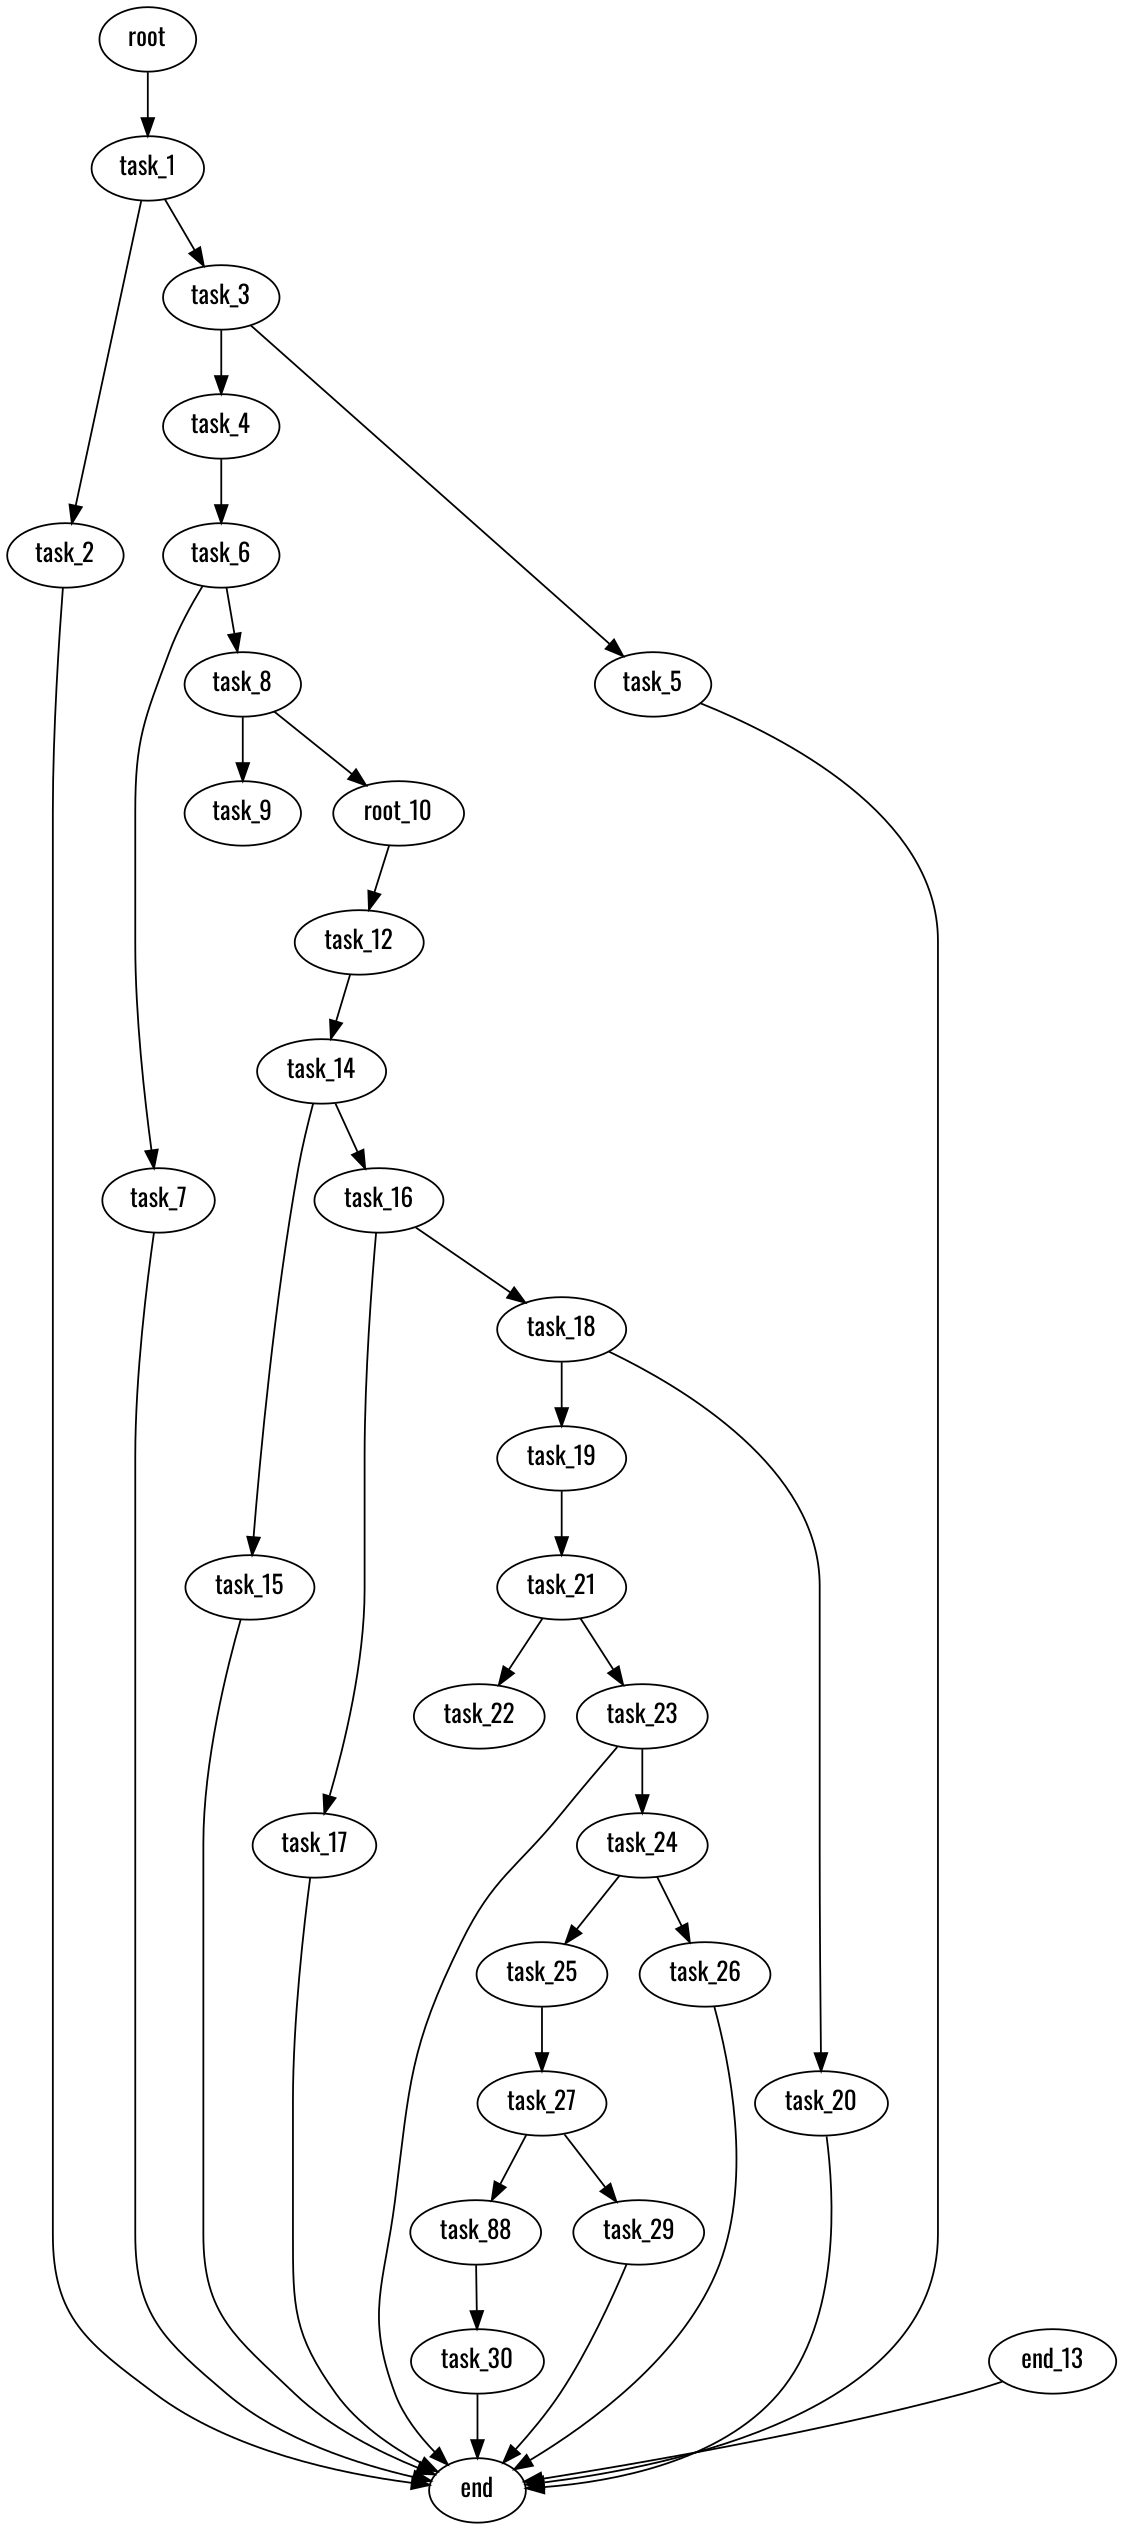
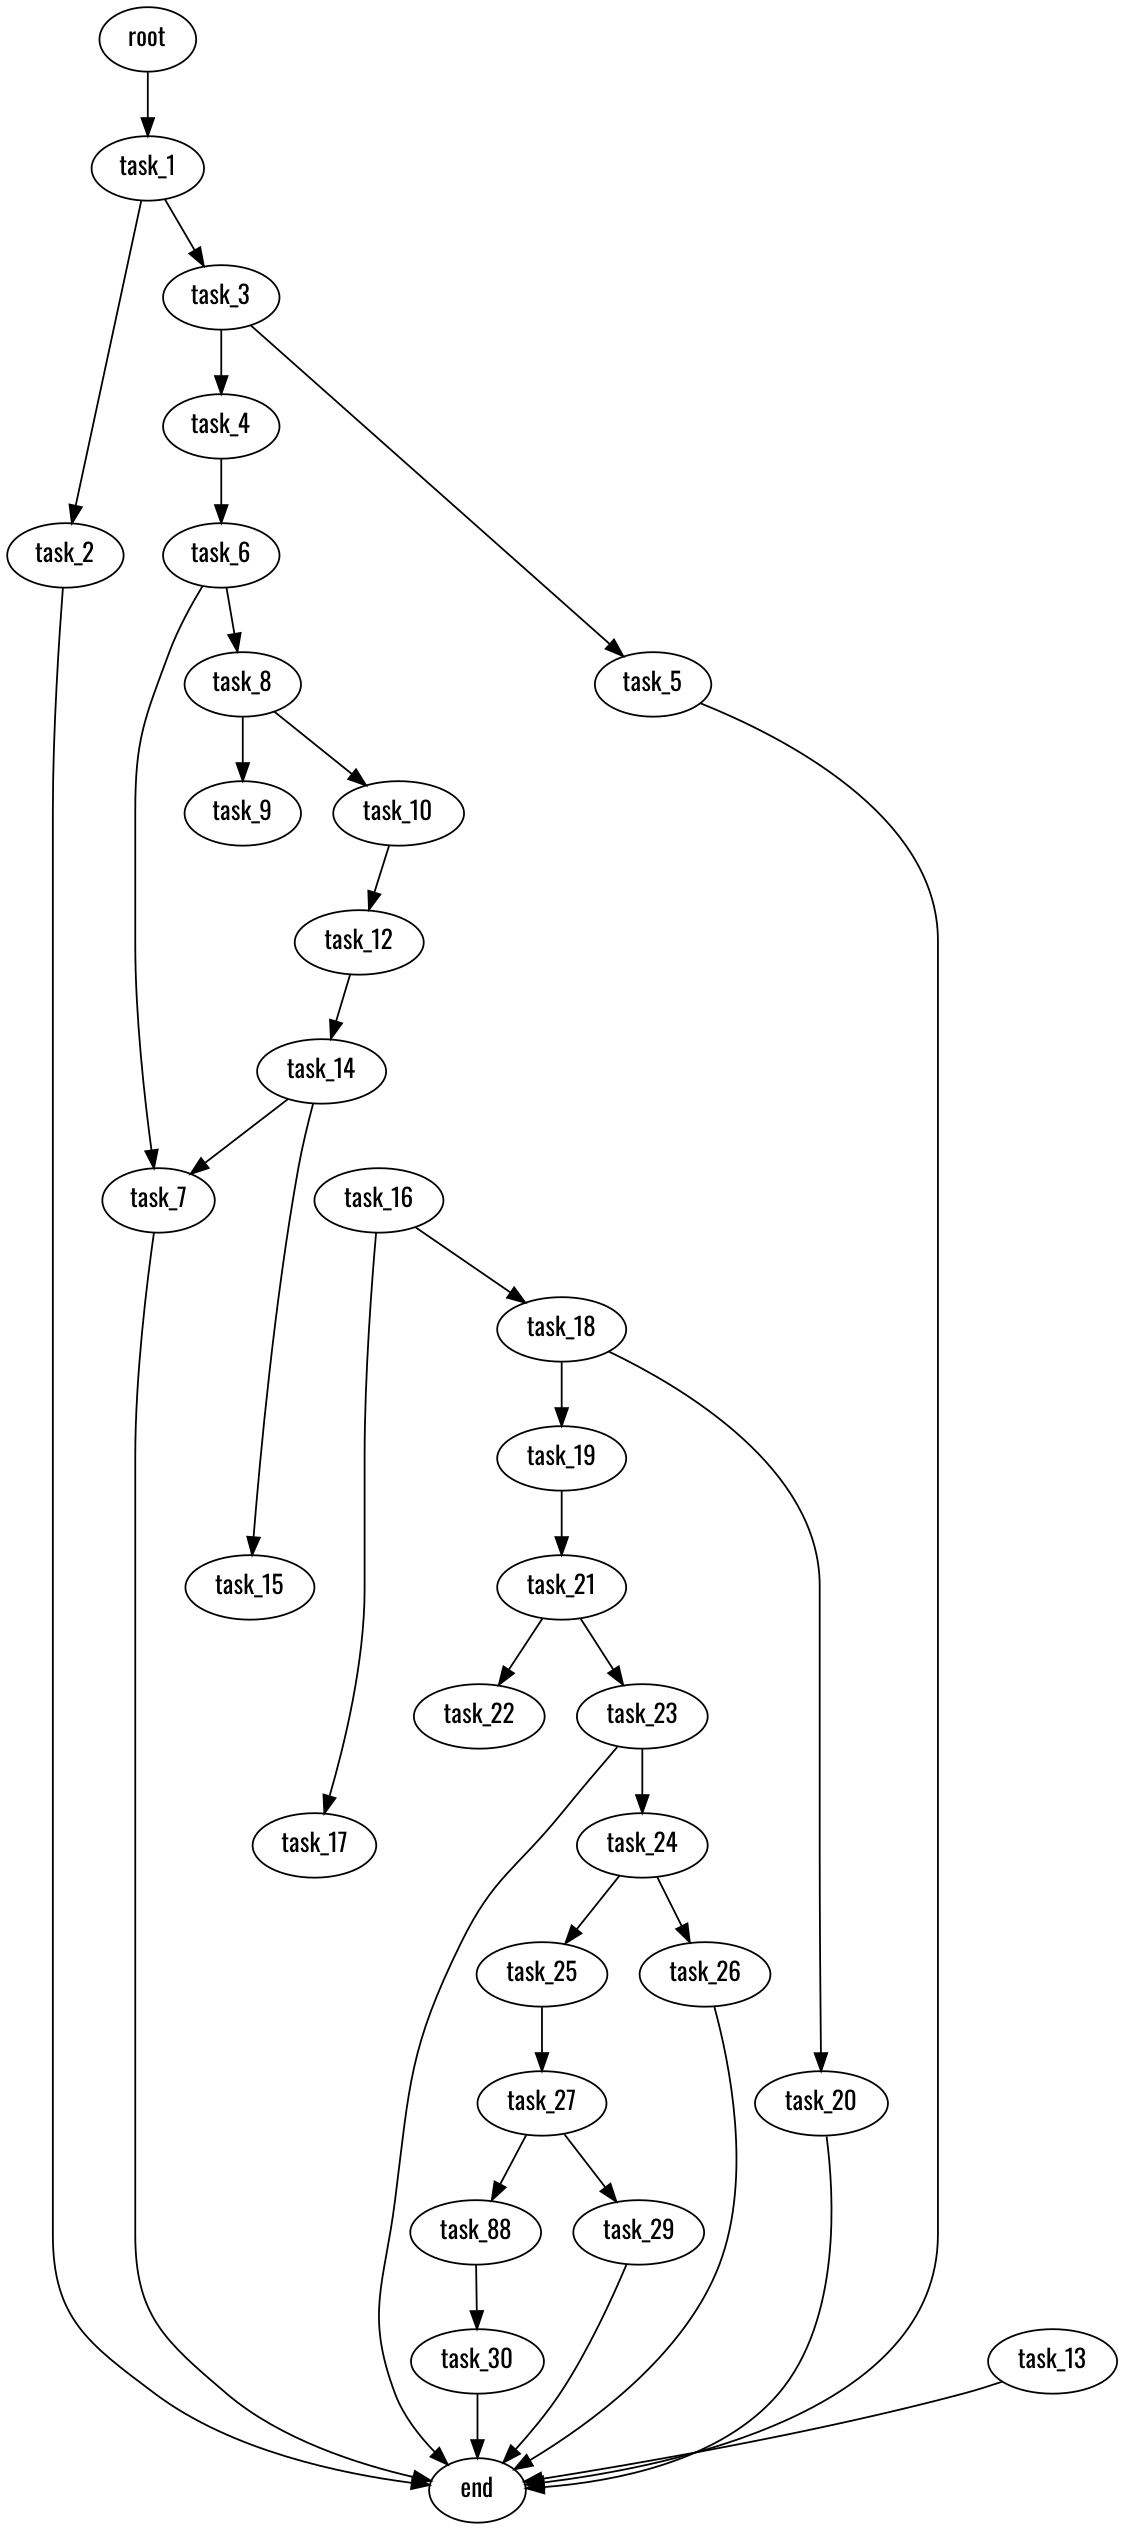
(399, 813) -> (399, 813)
(347, 1128) -> (247, 1131)
(203, 2093) -> none
(293, 2195) -> none
(1053, 2361) -> (1053, 2361)
